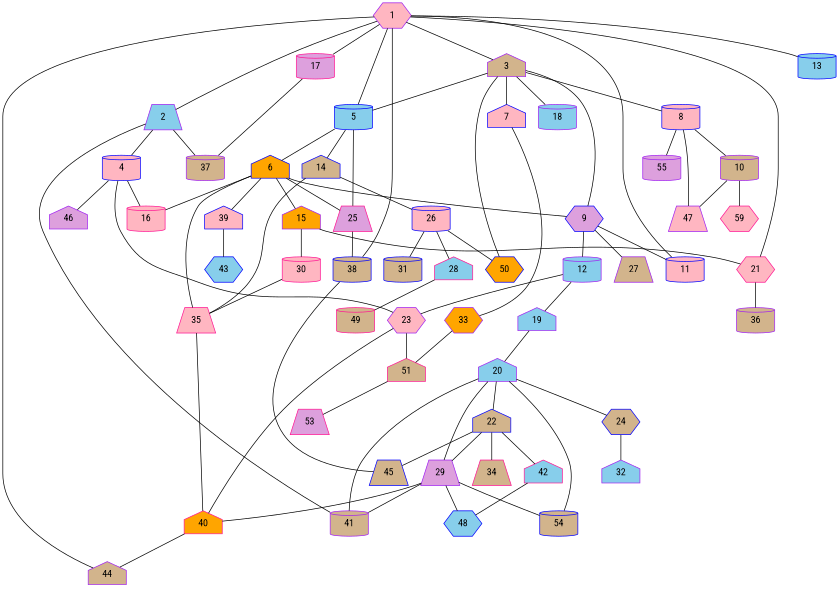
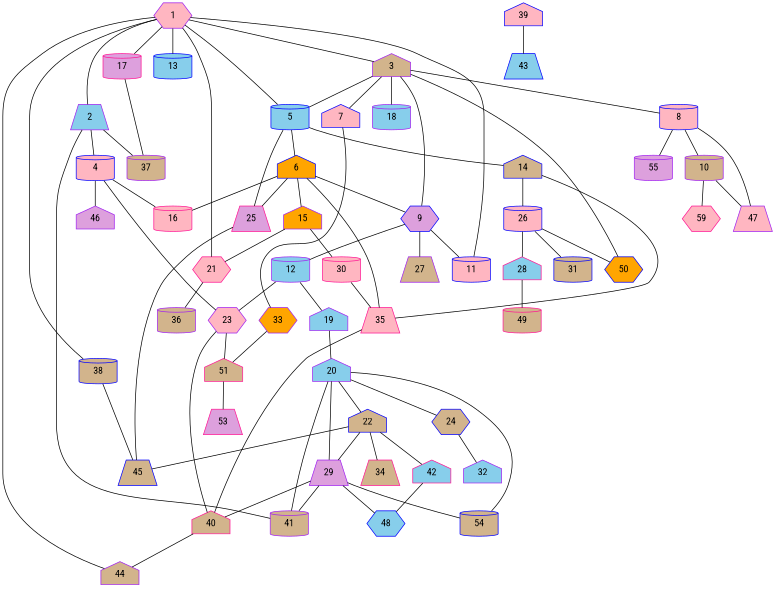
(246, 194) -> none
(352, 244) -> (146, 325)
(224, 270) -> (524, 66)
(203, 524) -> (211, 524)
